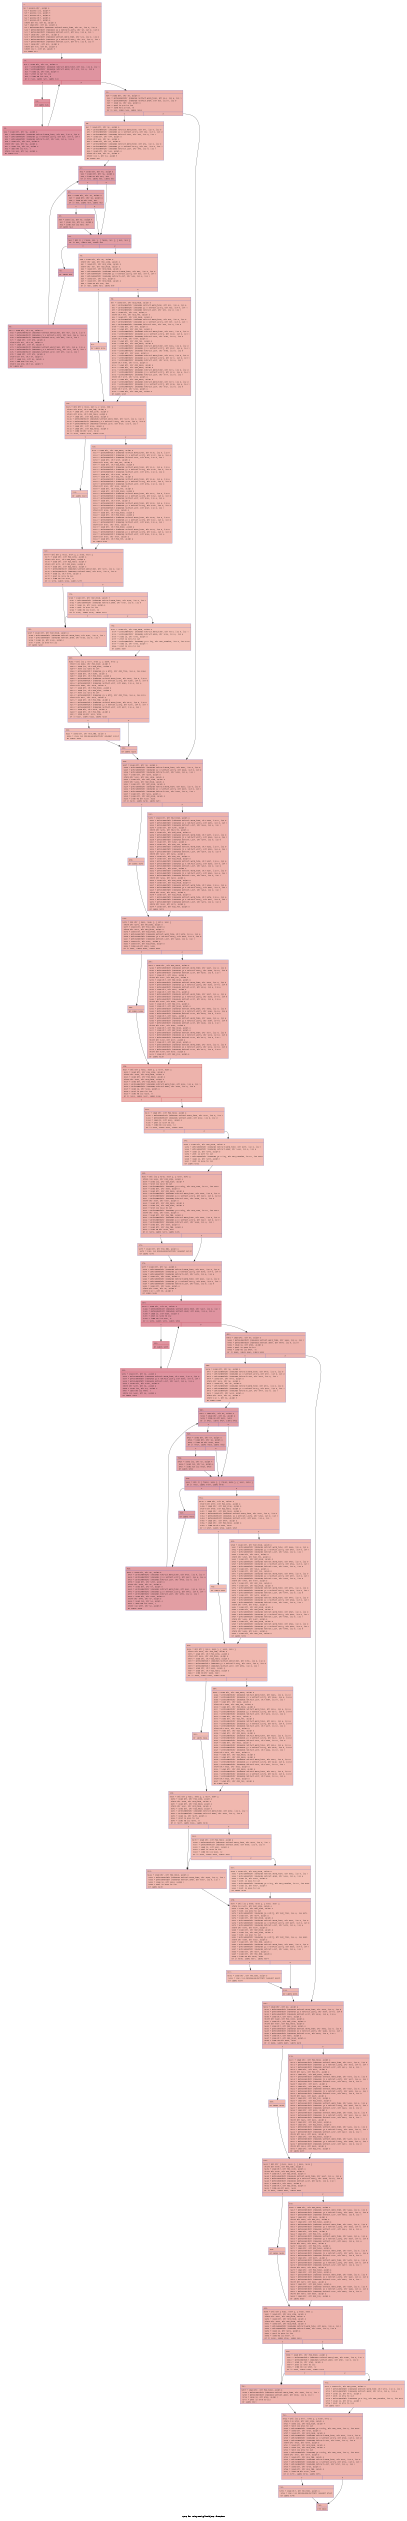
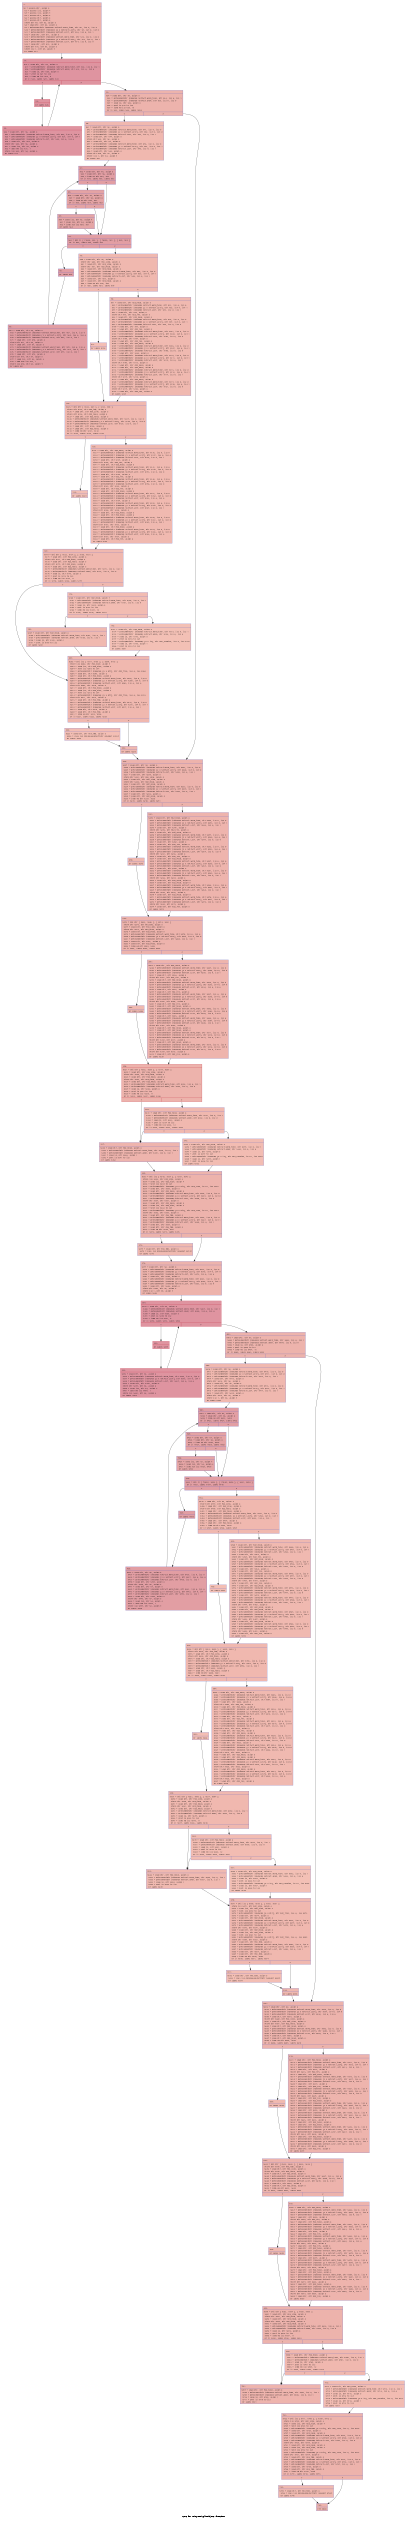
(64, 606) -> (19, 636)
none -> (139, 1152)
(291, 2408) -> none
